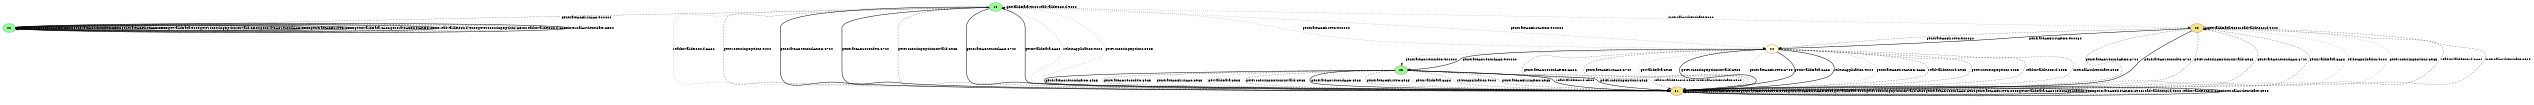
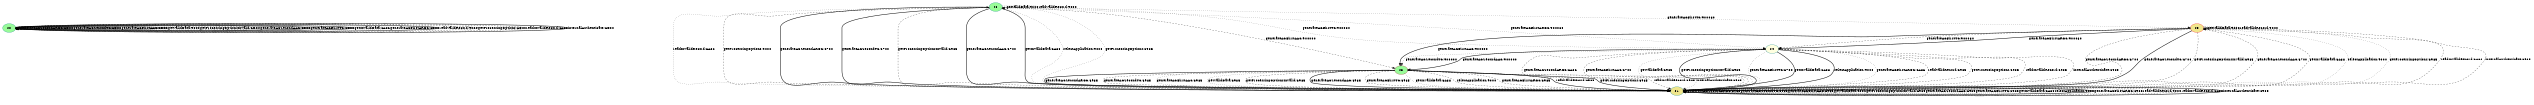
(504, 17) -> (1199, 28)
(1691, 18) -> (1691, 18)
none -> (1792, 36)
(1772, 49) -> (1772, 49)
(1677, 91) -> (1677, 91)
